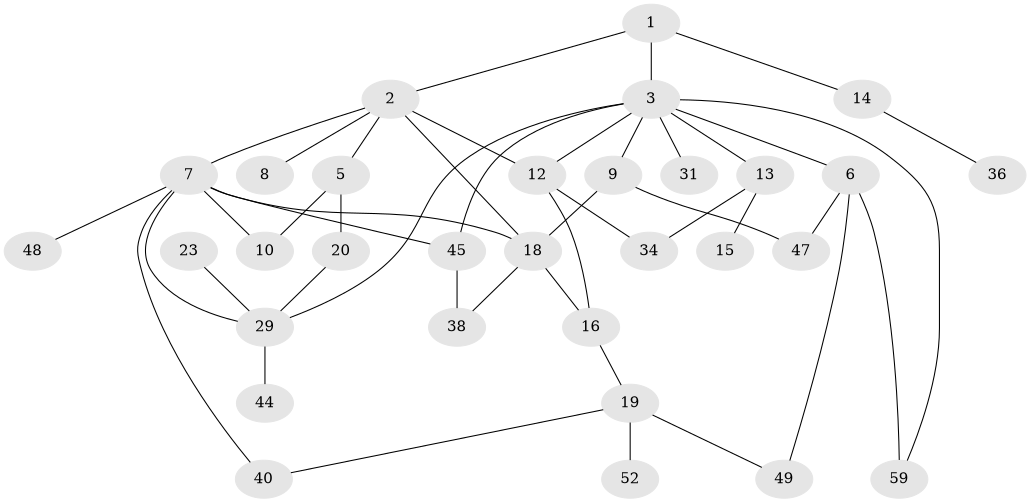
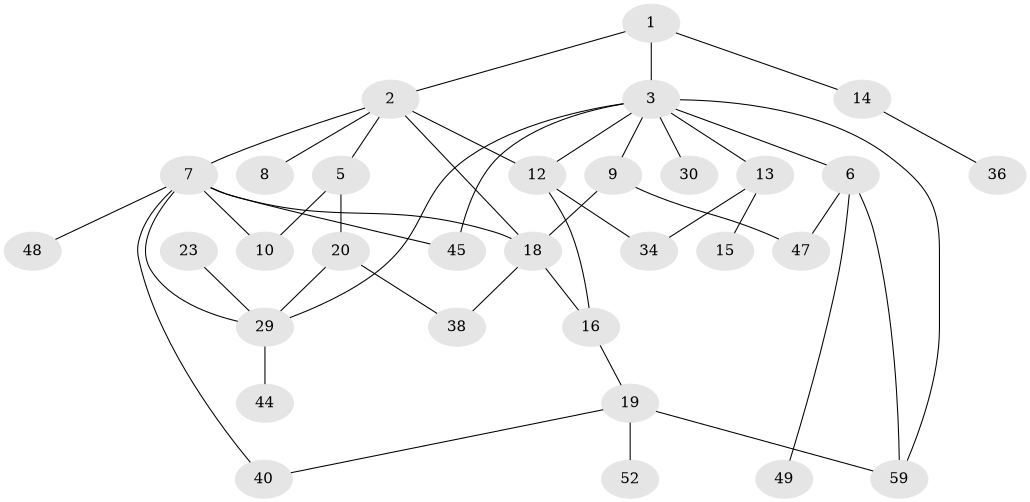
(689, 175) -> (689, 175)
(457, 289) -> (399, 289)
(707, 441) -> (765, 441)
